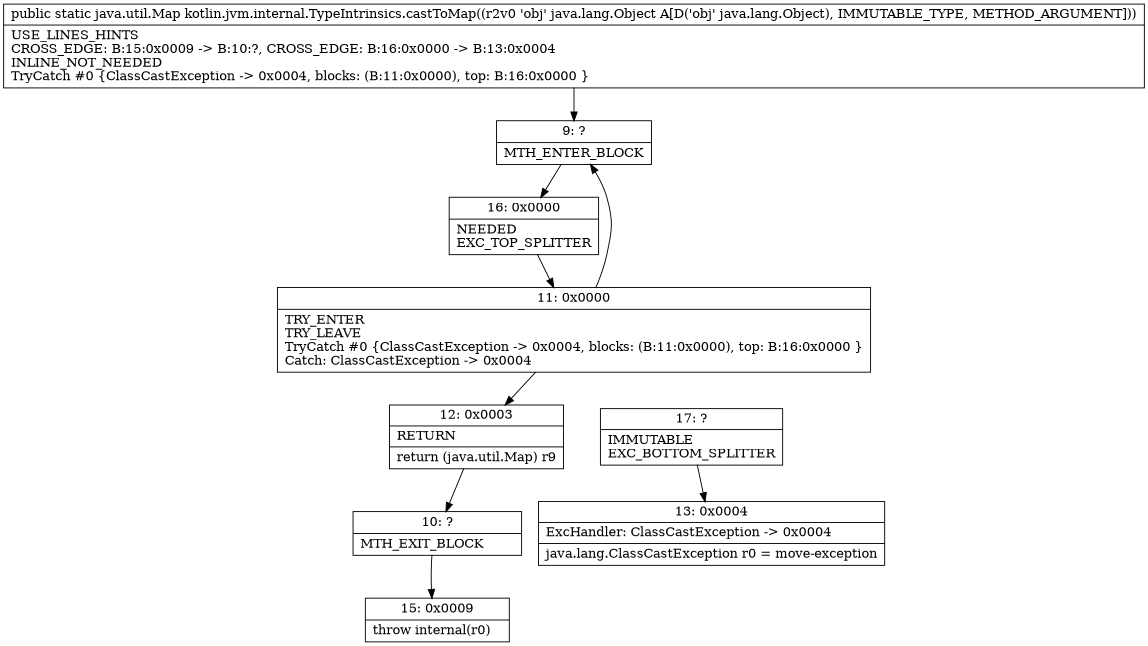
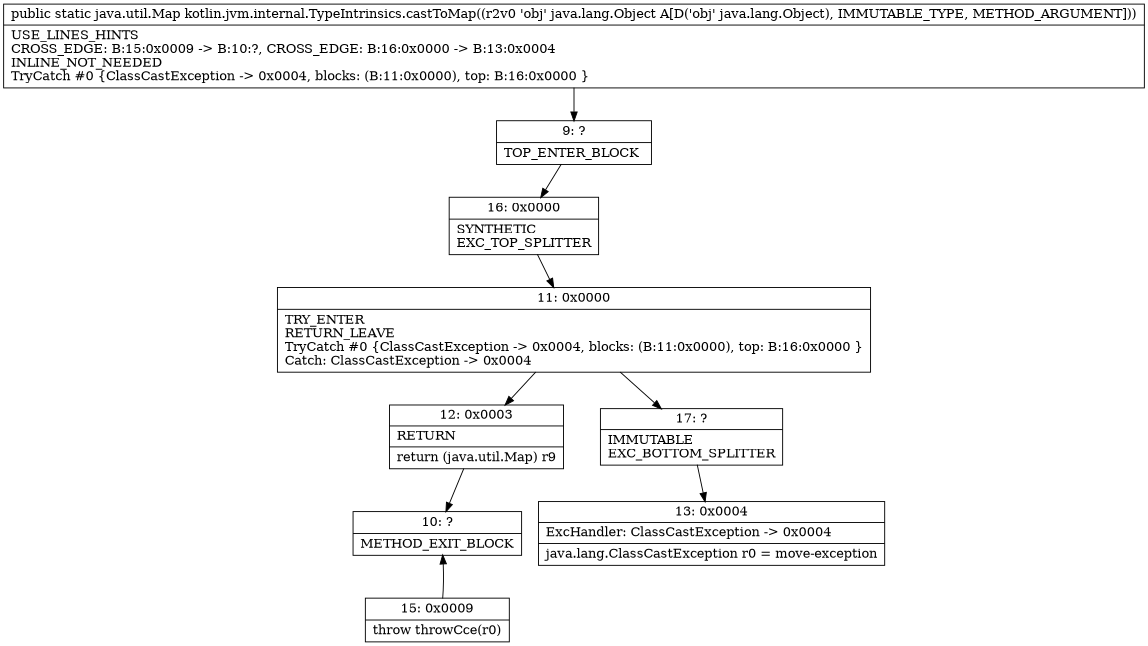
(574, 153) -> (571, 153)
(611, 229) -> (637, 387)
(487, 230) -> (497, 230)
(323, 333) -> (340, 333)
(422, 544) -> (437, 544)
(431, 572) -> (443, 581)
(432, 630) -> (437, 630)
